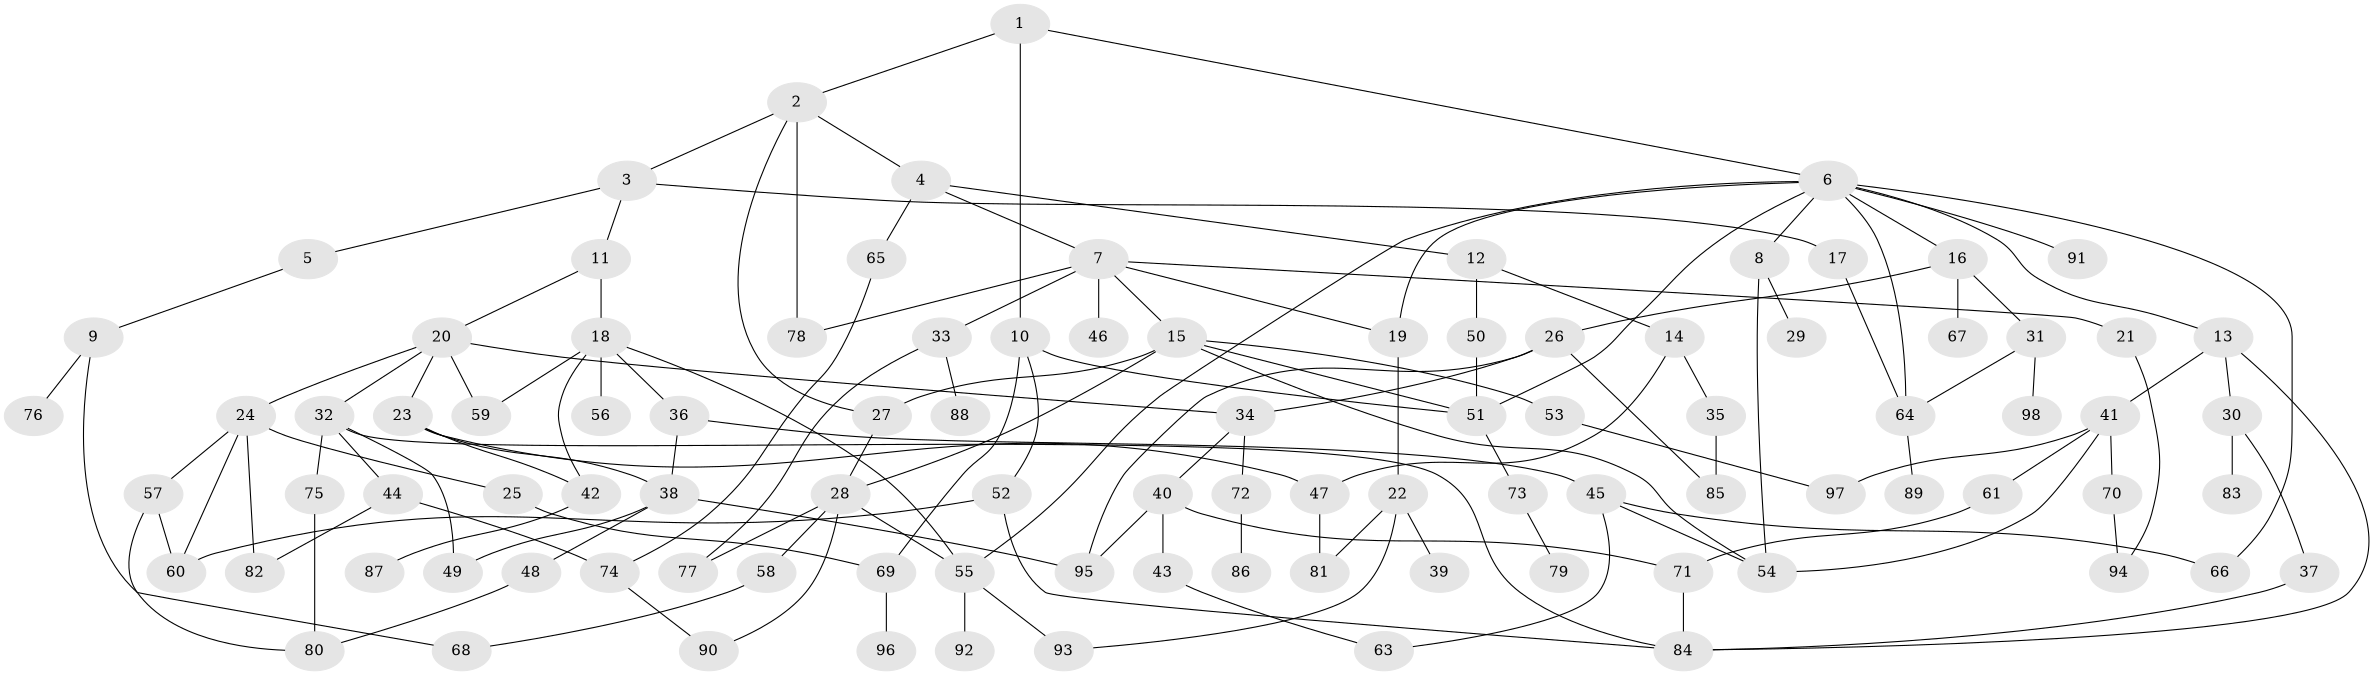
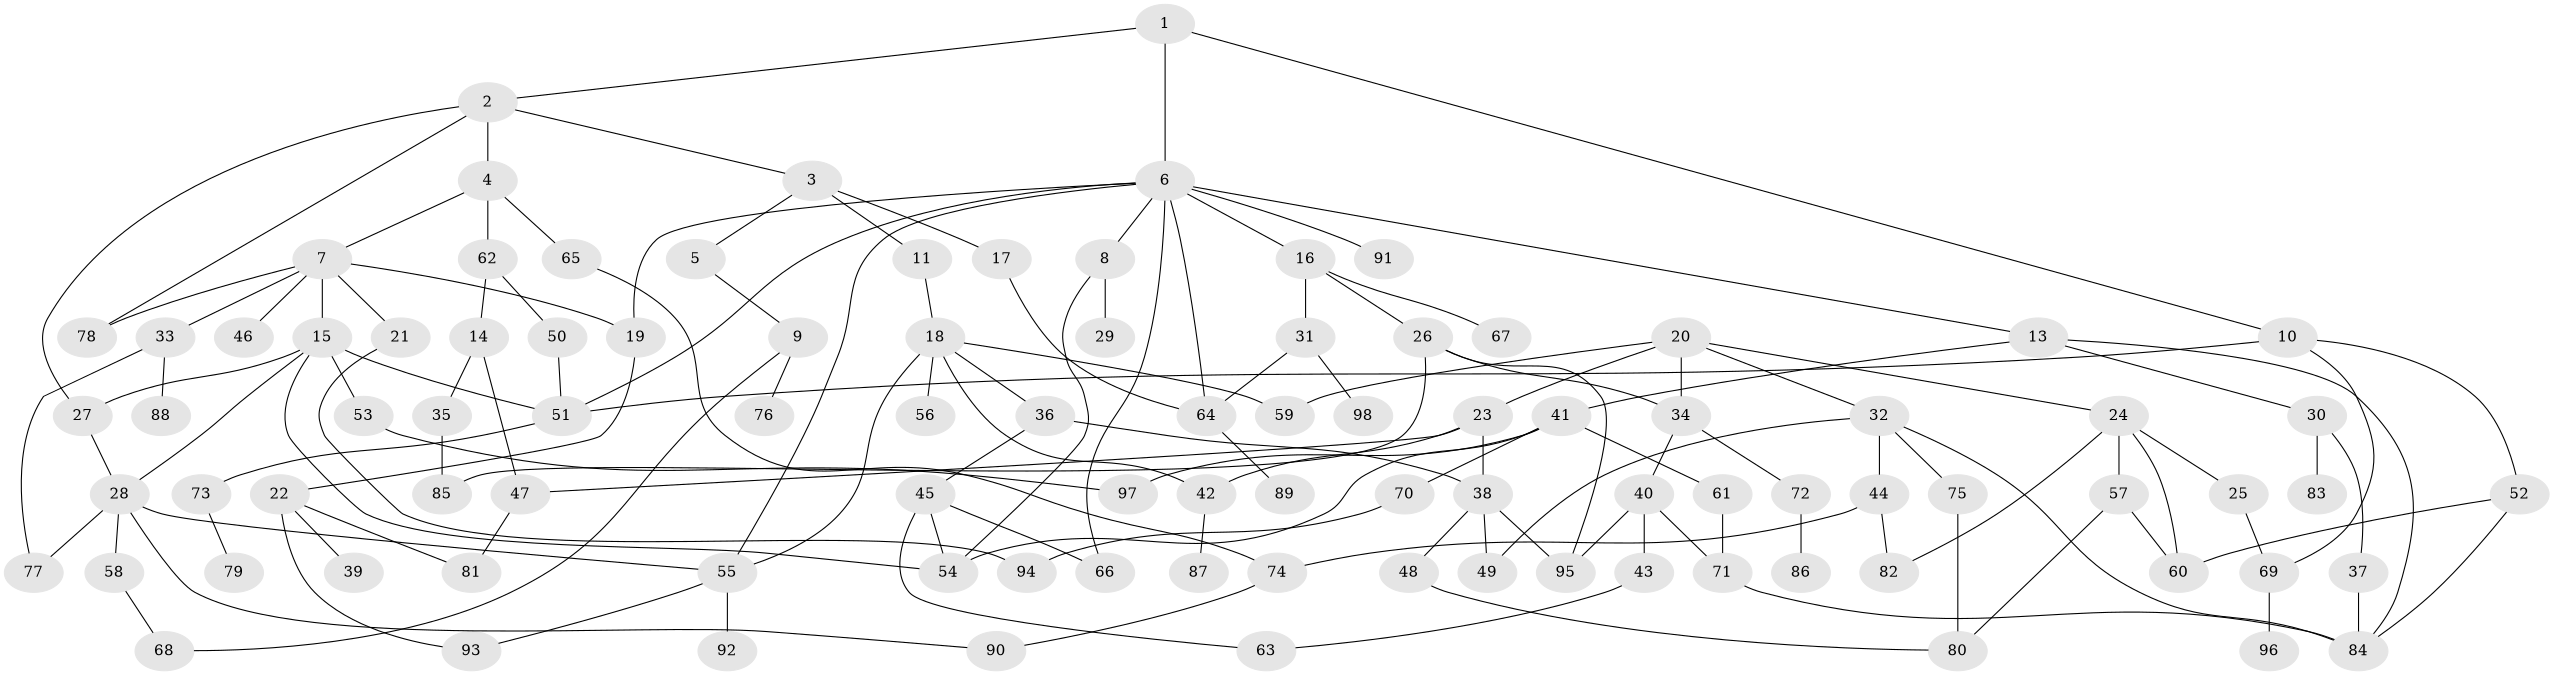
(1477, 259) -> (488, 259)
(522, 298) -> none
